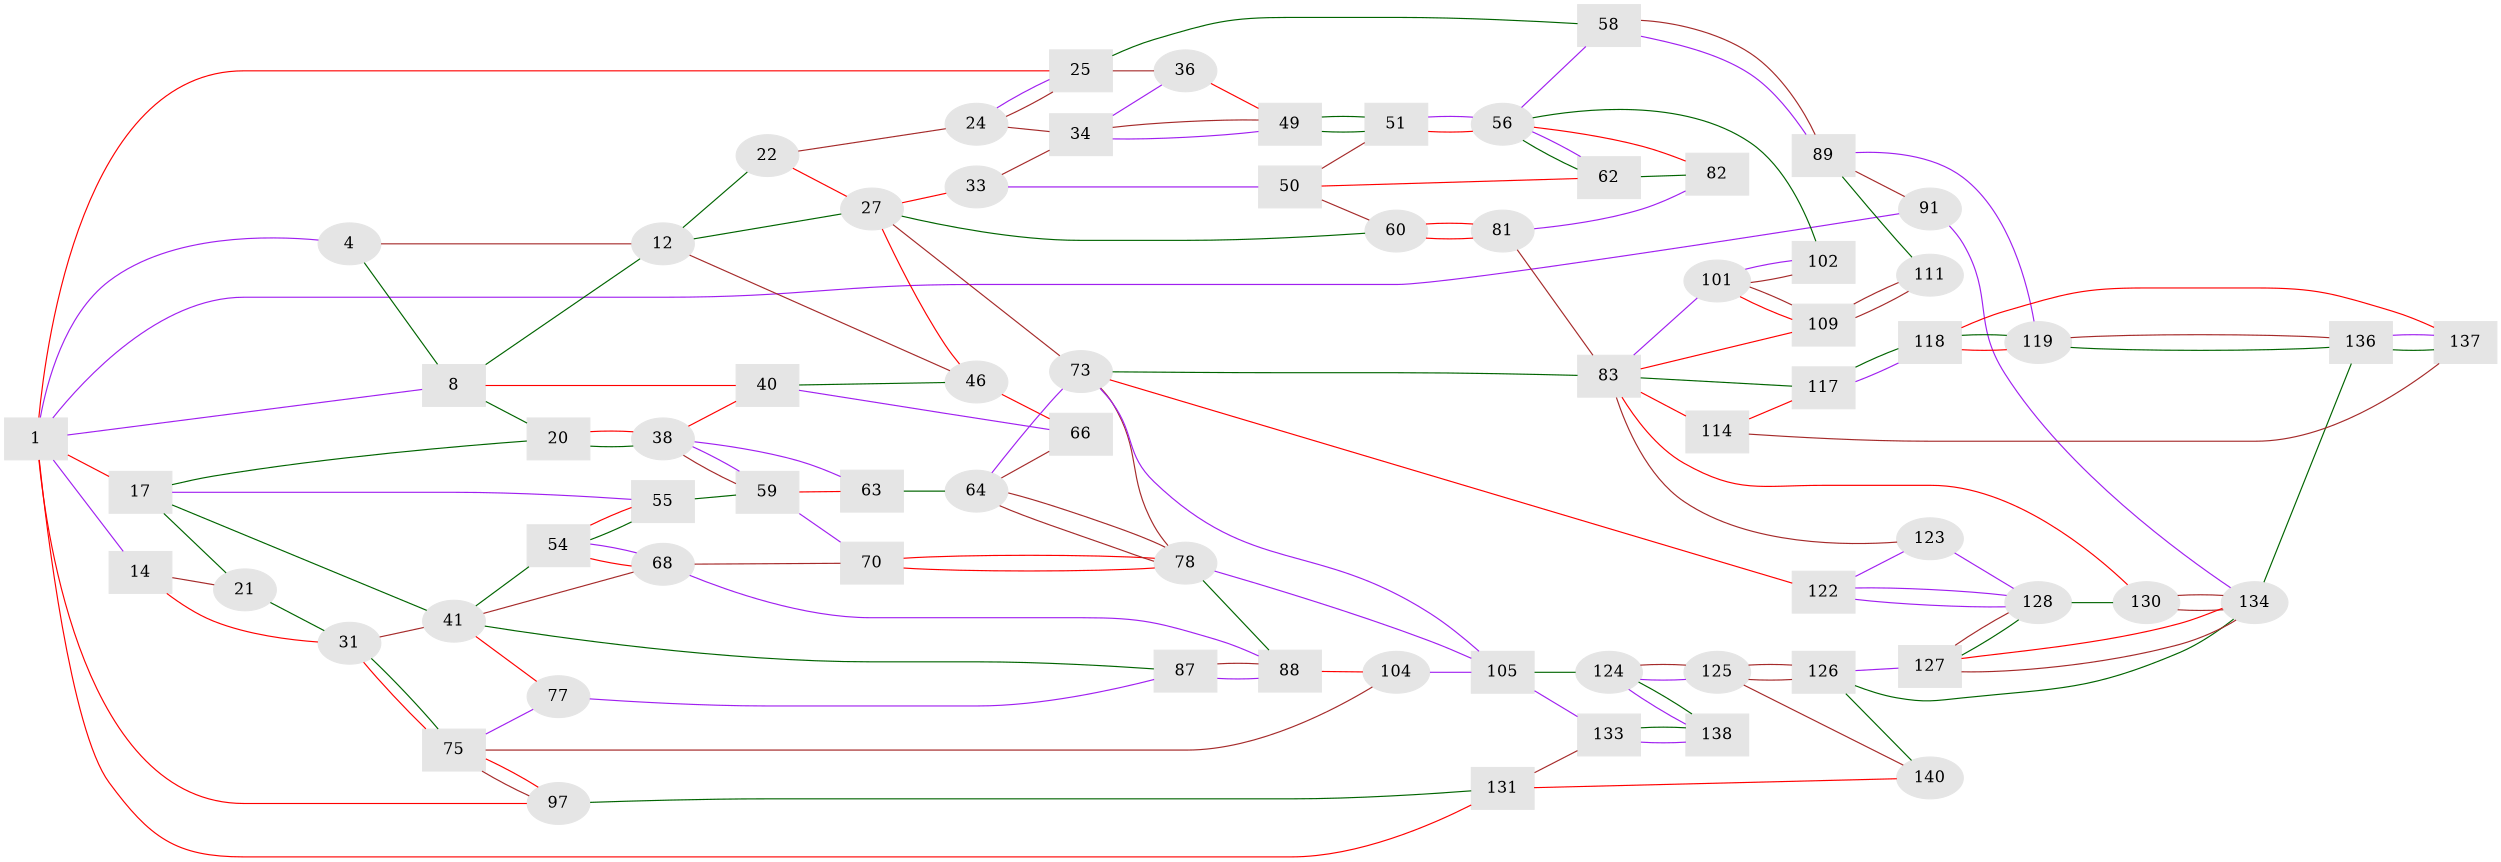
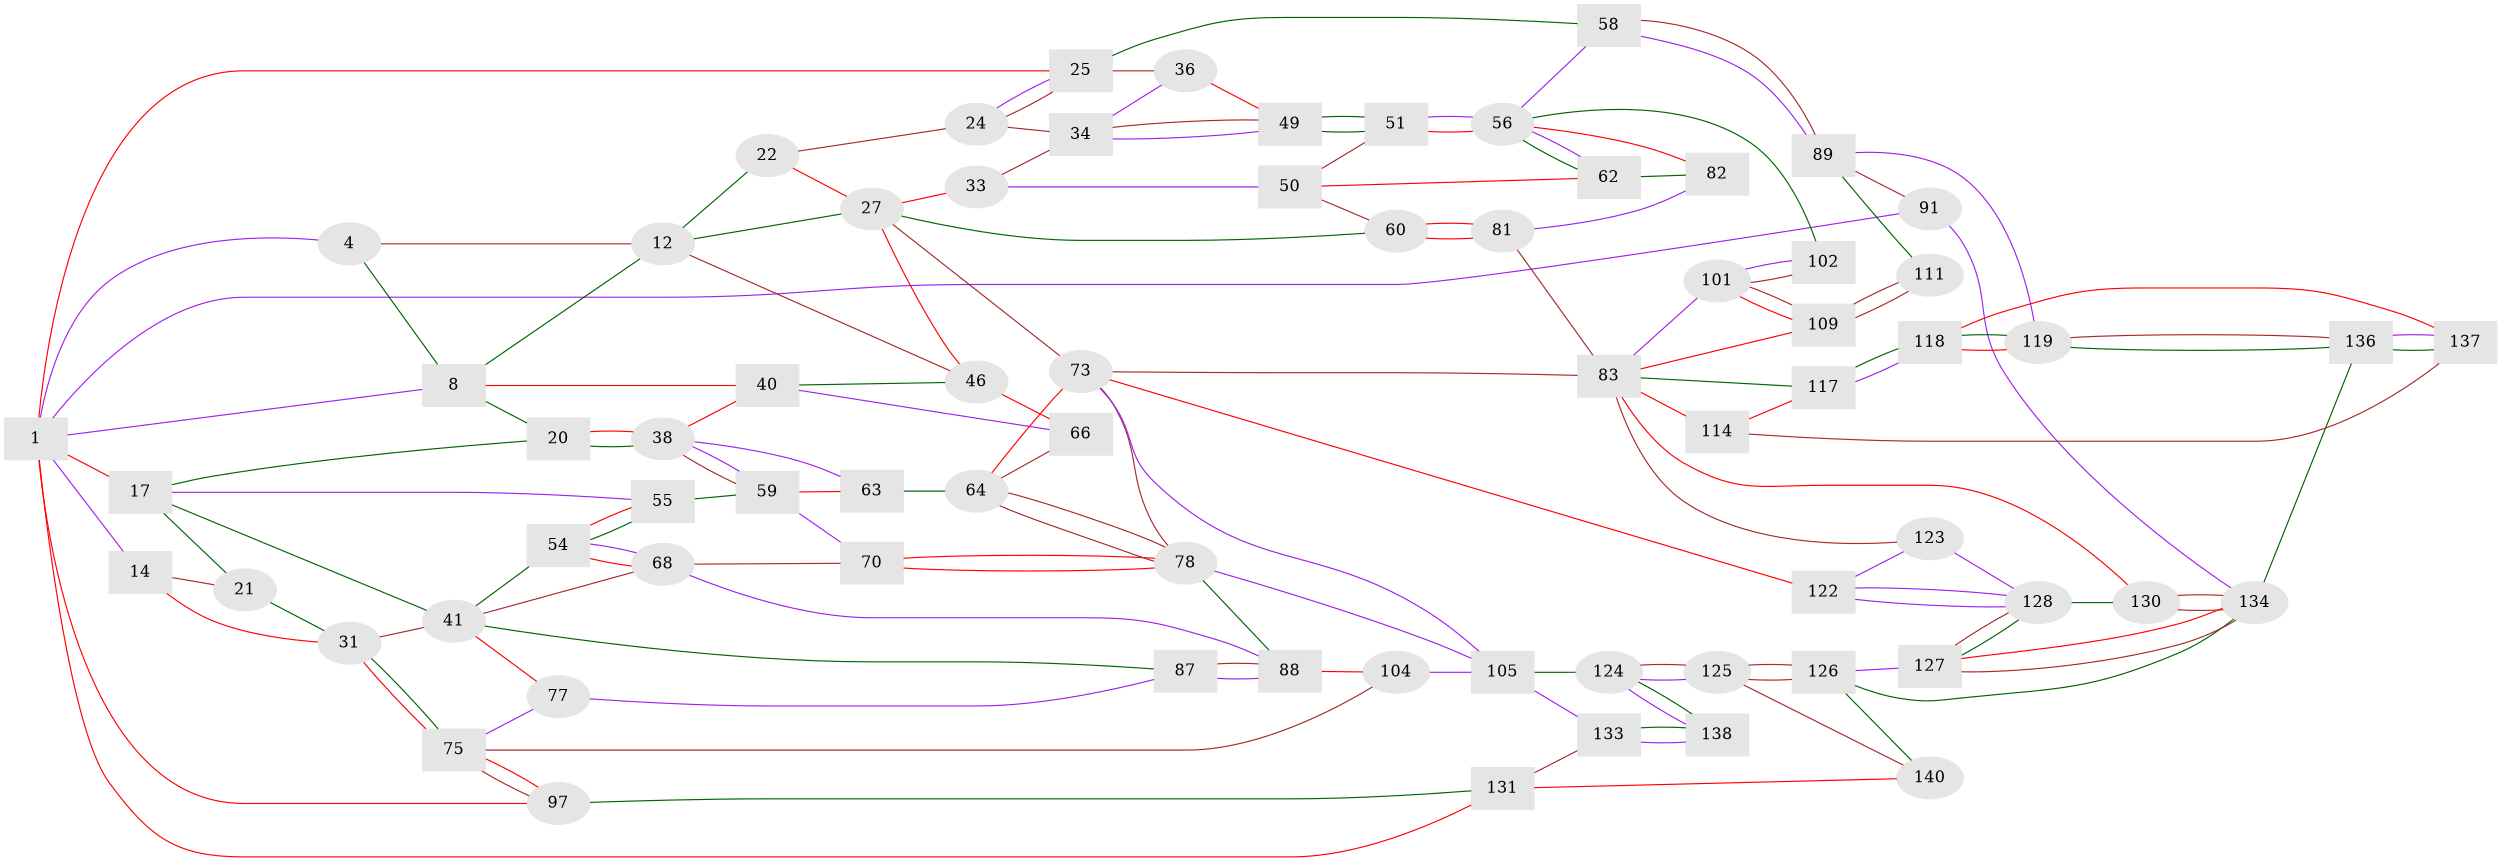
(1345, 373) -> (1345, 373)
(1023, 434) -> (1023, 434)
